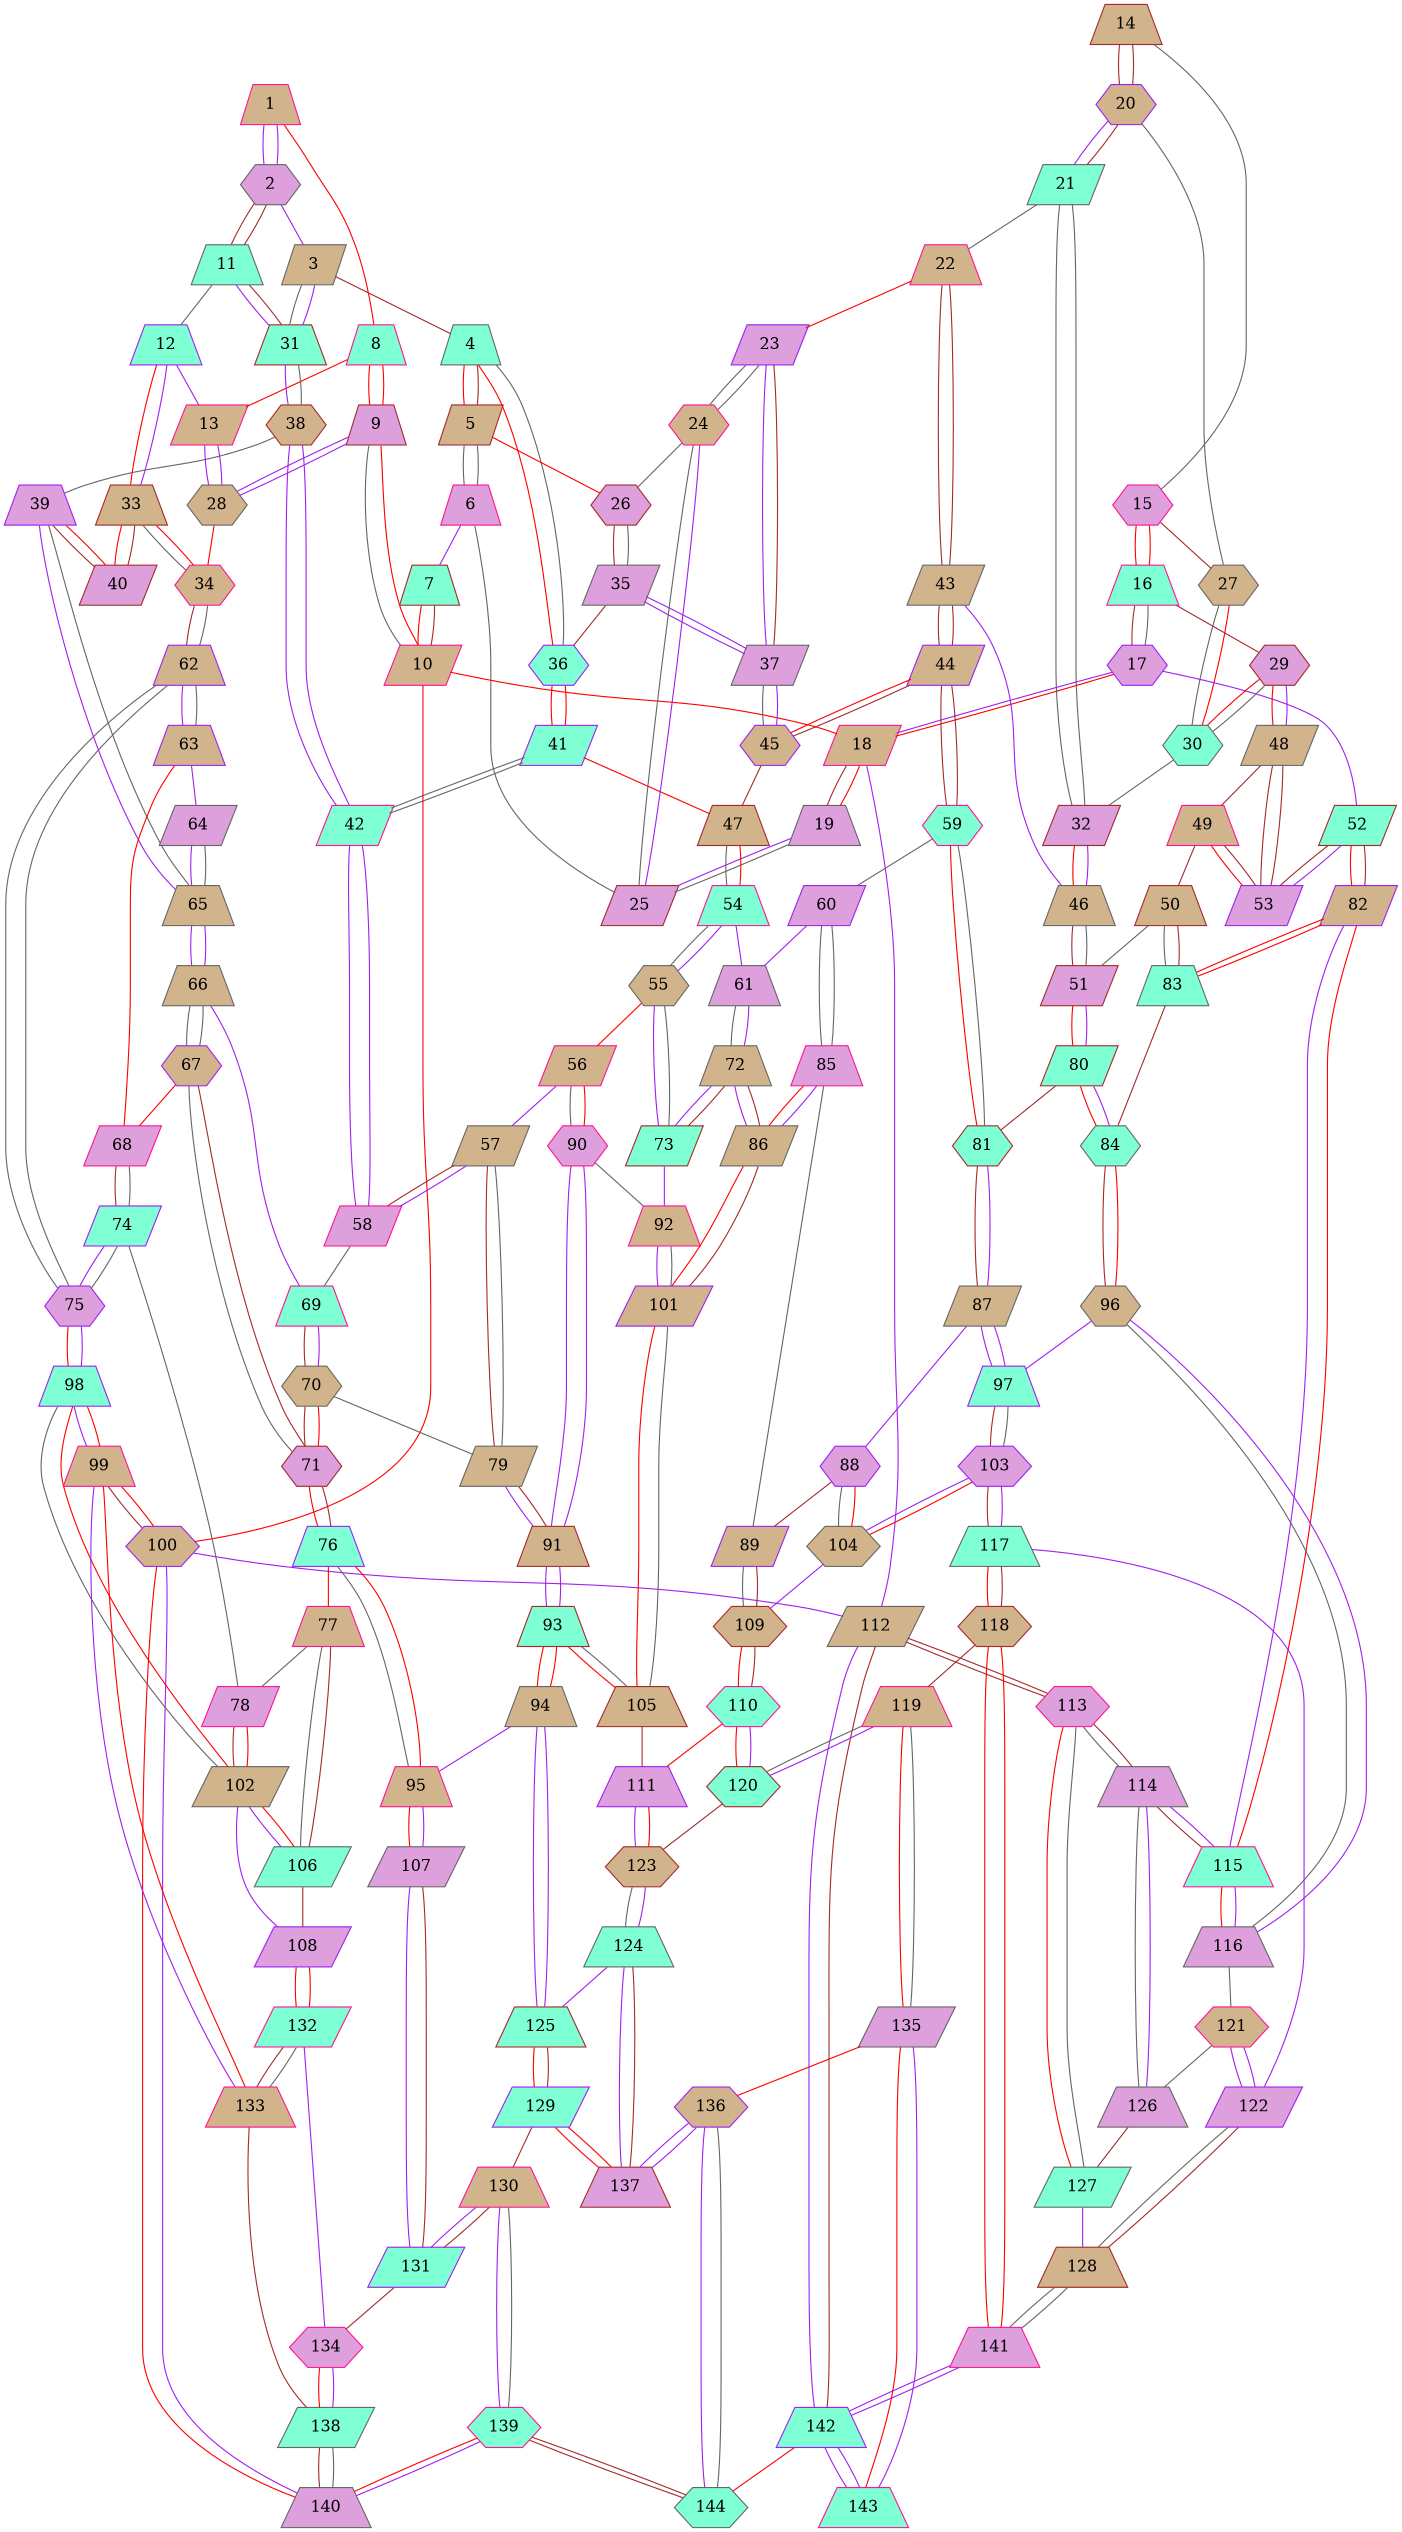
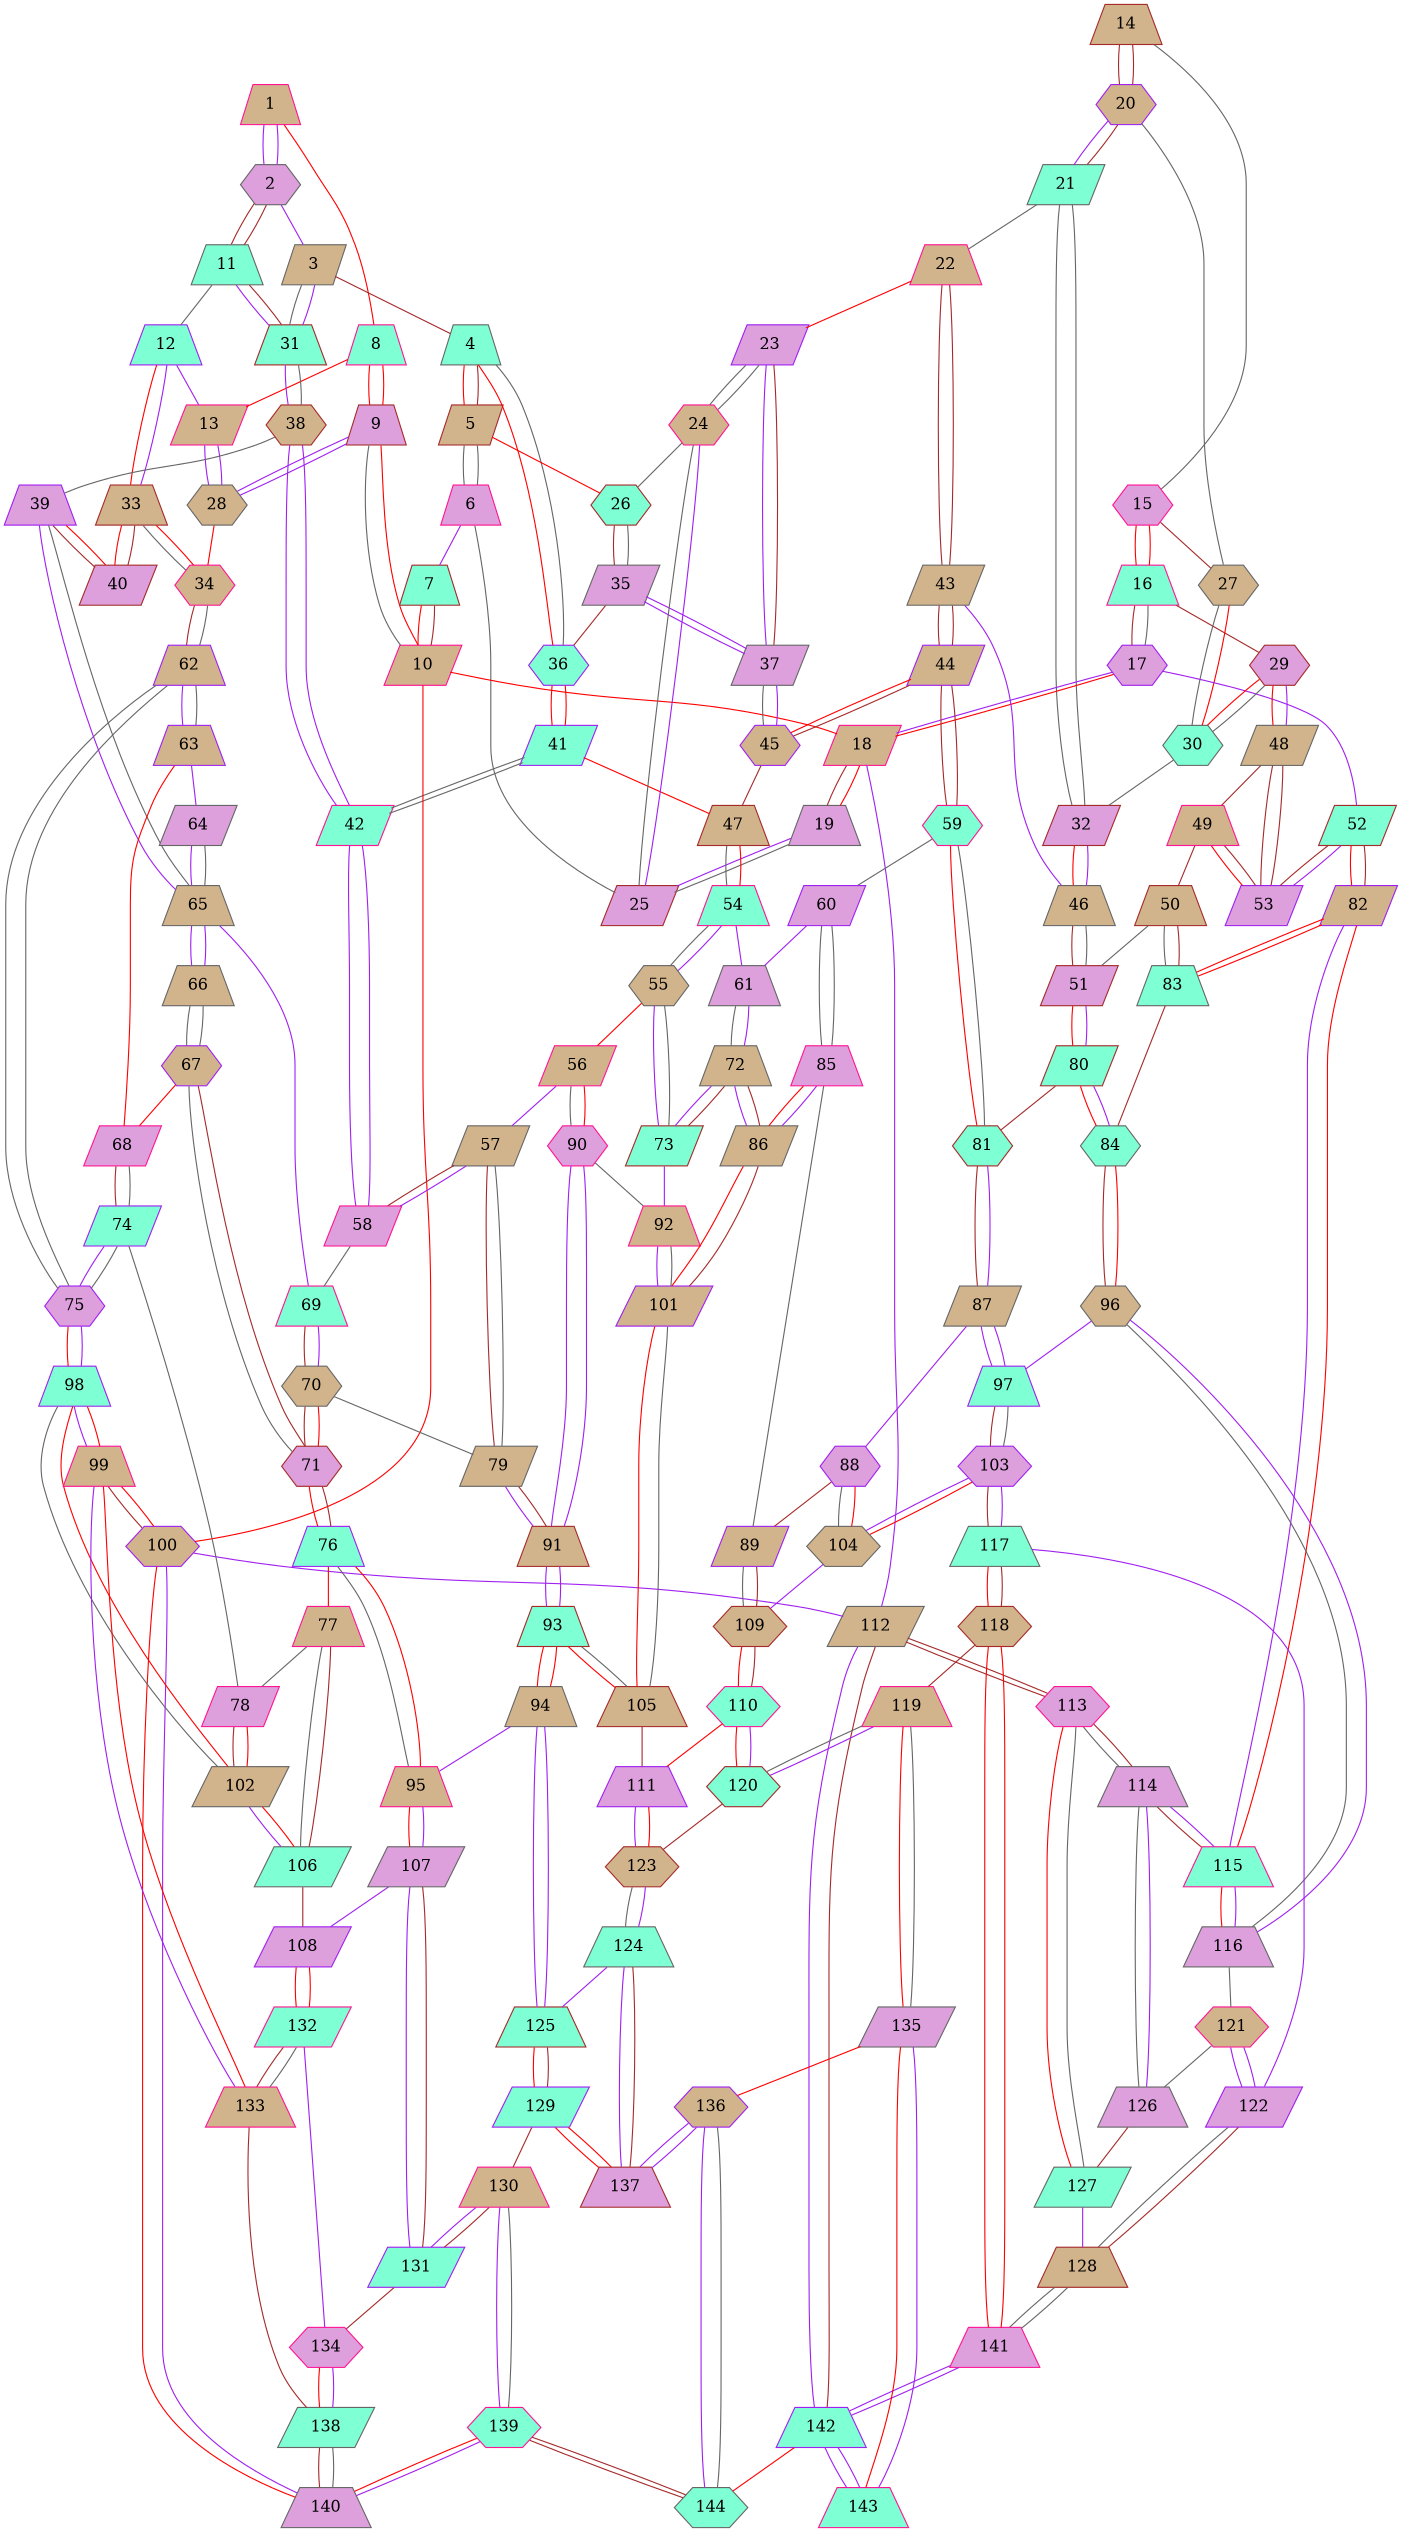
(621, 505) -> (621, 505)
(256, 1146) -> (295, 1095)
(241, 1873) -> (360, 1907)
